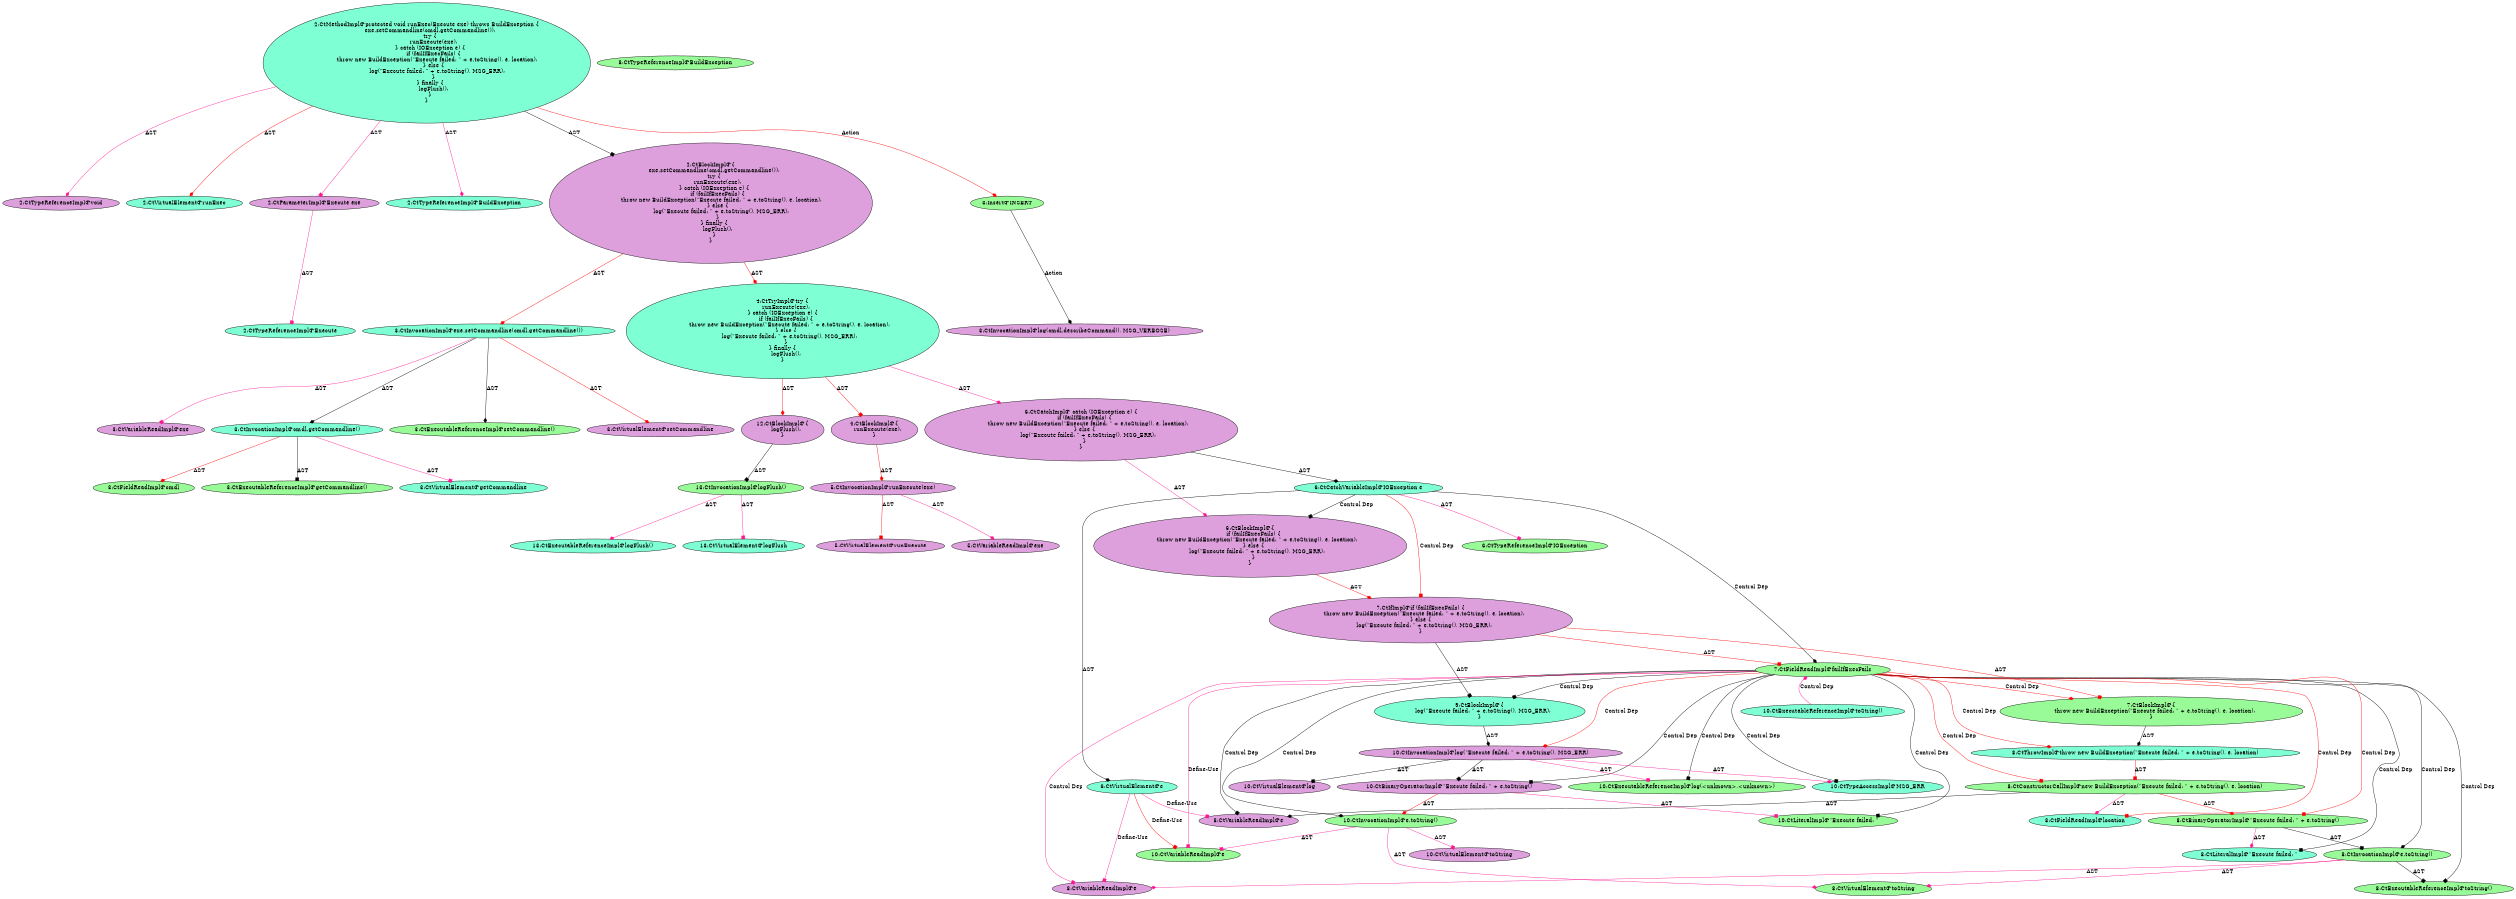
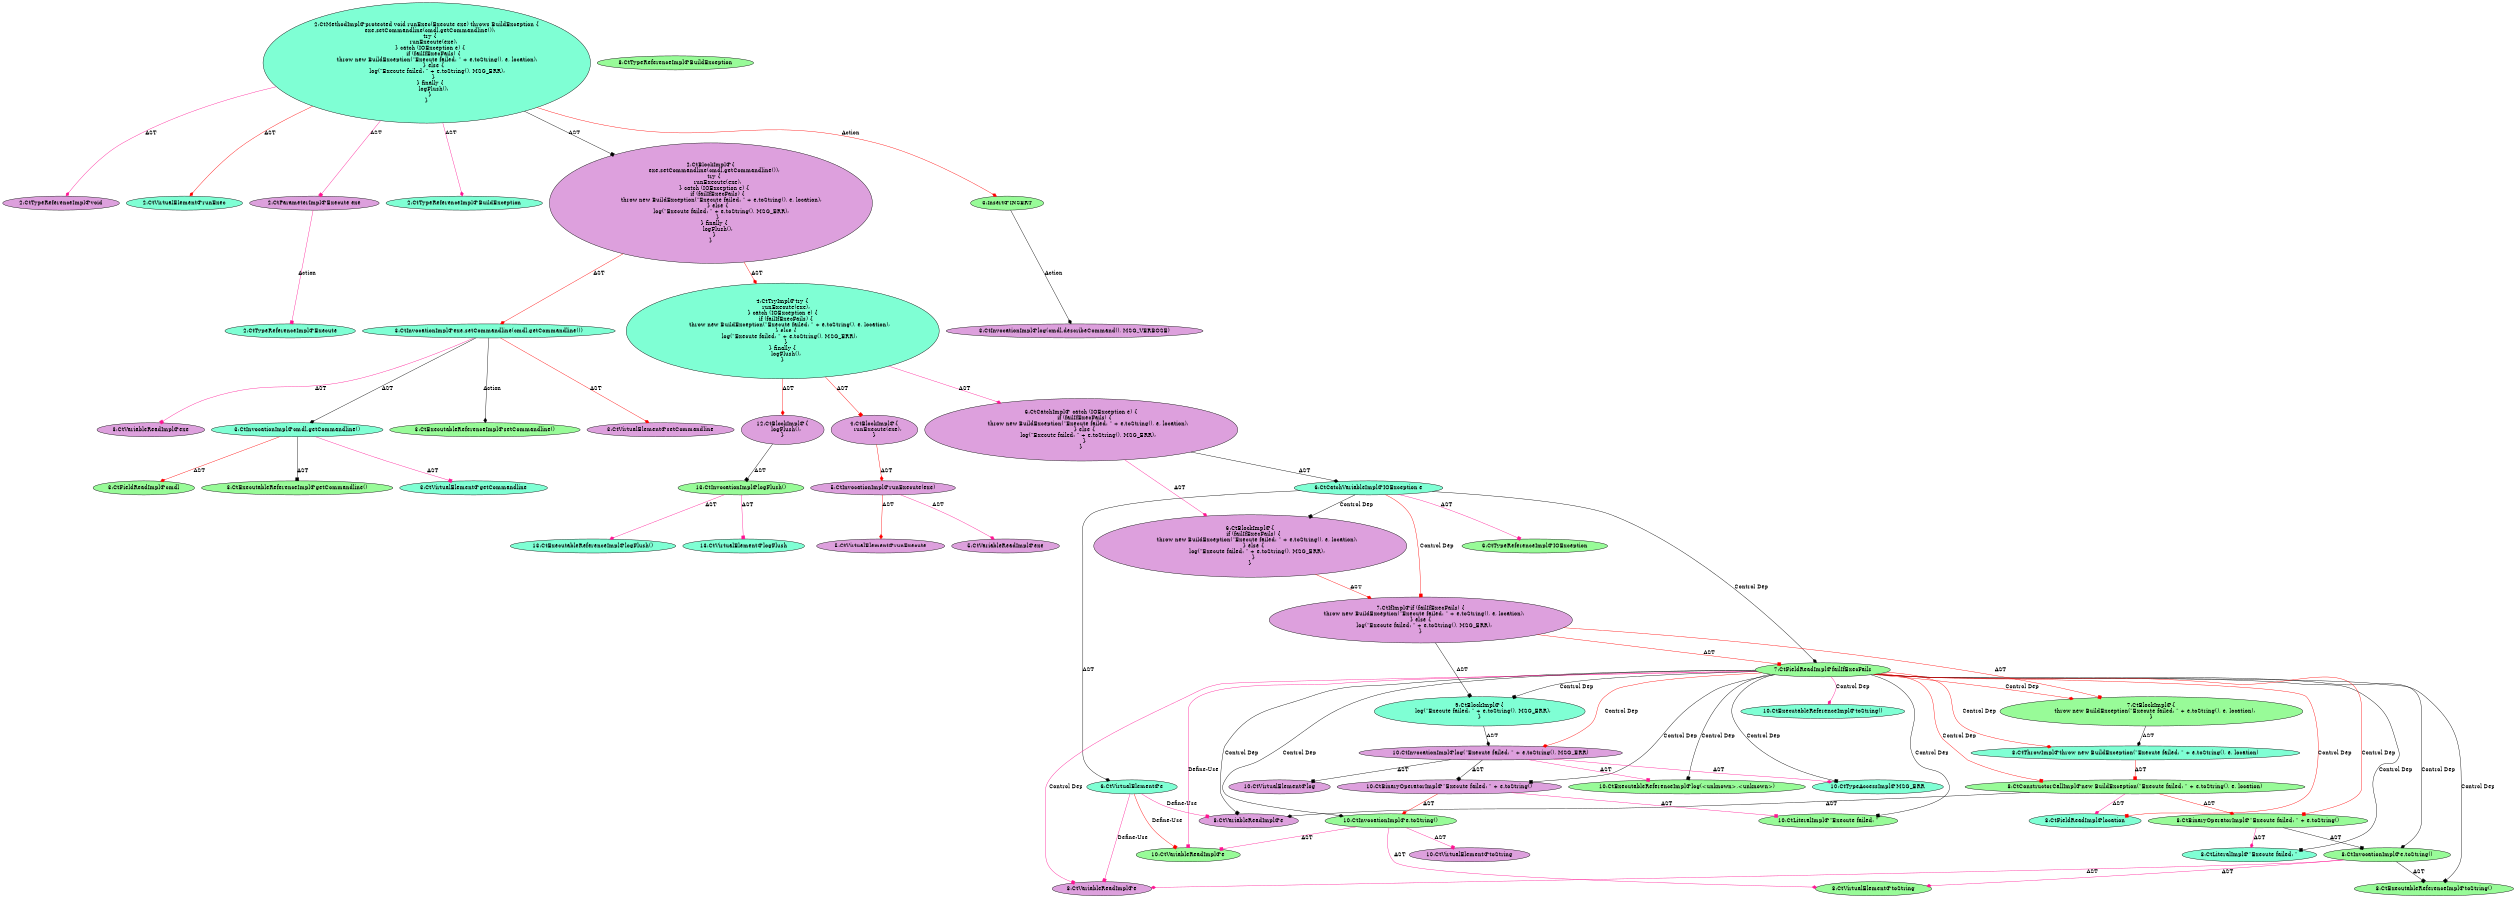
(308, 273) -> (308, 273)
(493, 389) -> (493, 389)
(882, 515) -> (882, 515)
(1800, 694) -> (1836, 688)
